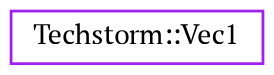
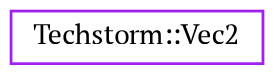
(137, 37) -> (137, 37)
